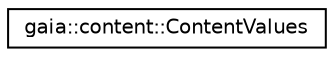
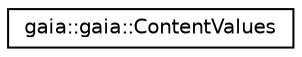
(167, 28) -> (151, 28)
